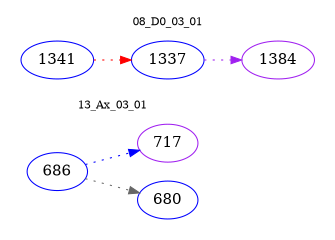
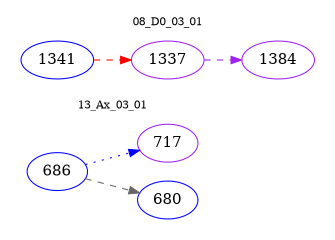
(107, 60) -> (107, 60)
(168, 60) -> (168, 60)
(218, 60) -> (218, 60)
(107, 184) -> (107, 184)
